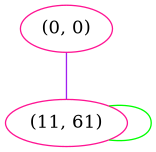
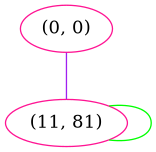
(66, 123) -> (66, 123)
